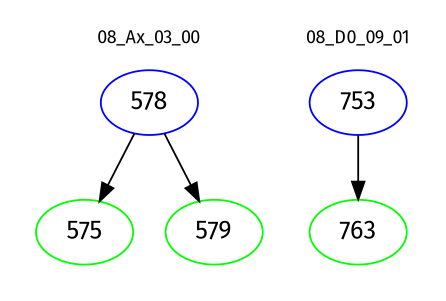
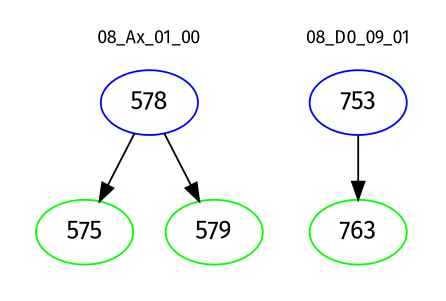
(149, 39) -> (149, 39)
